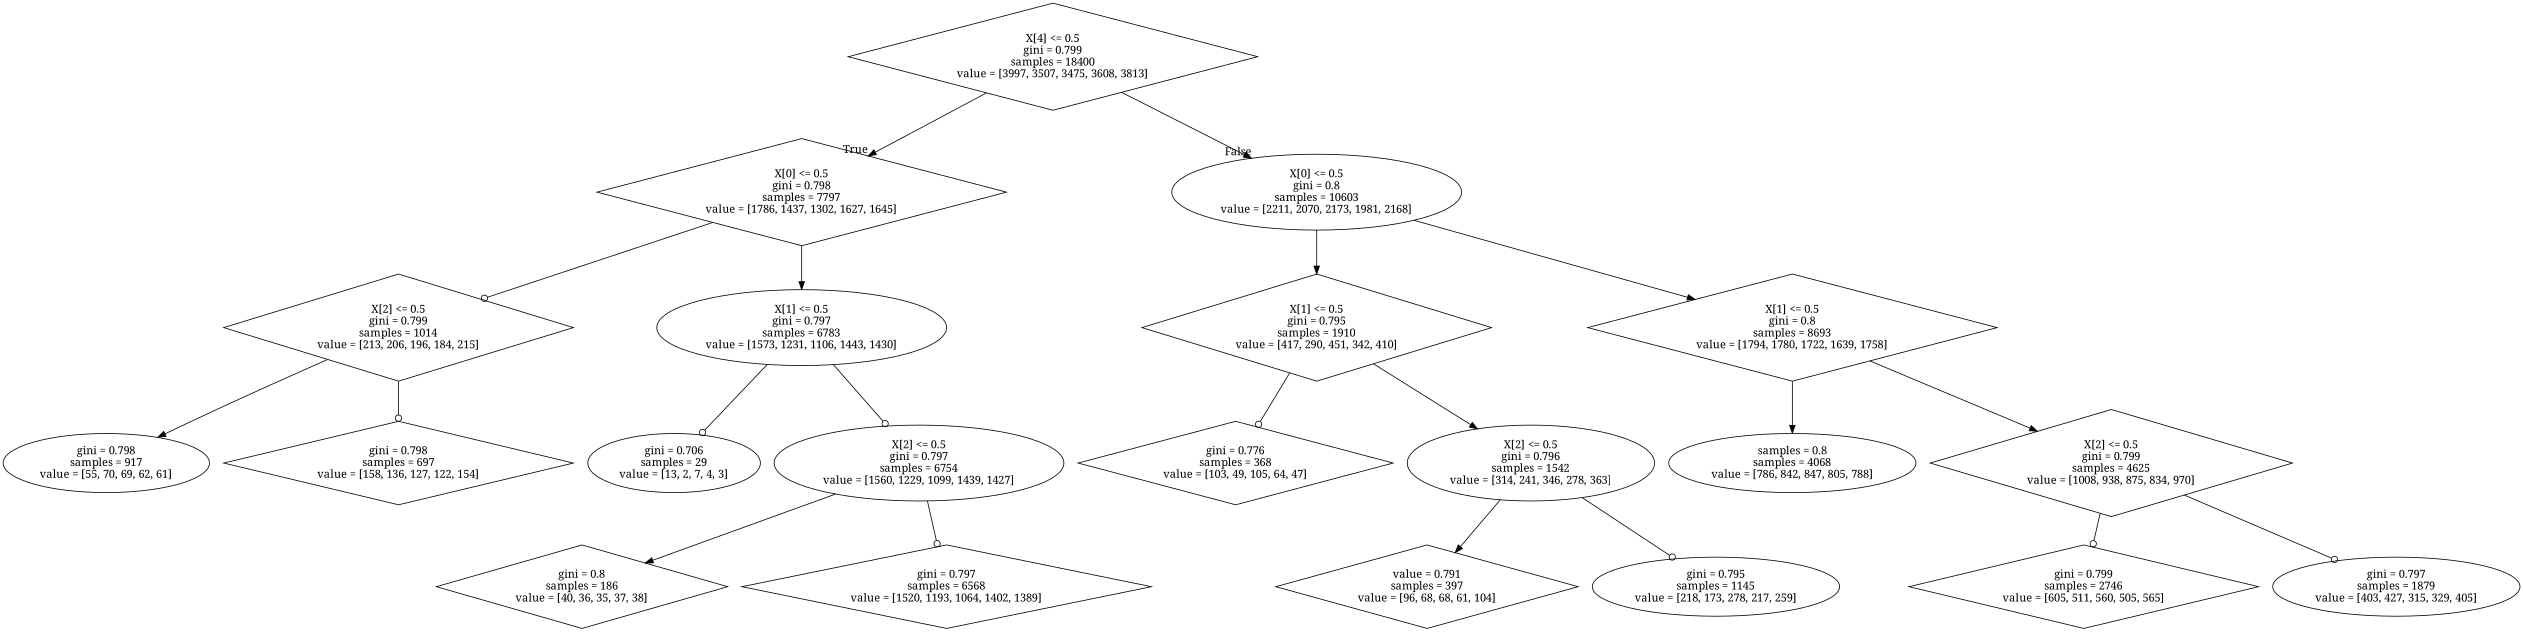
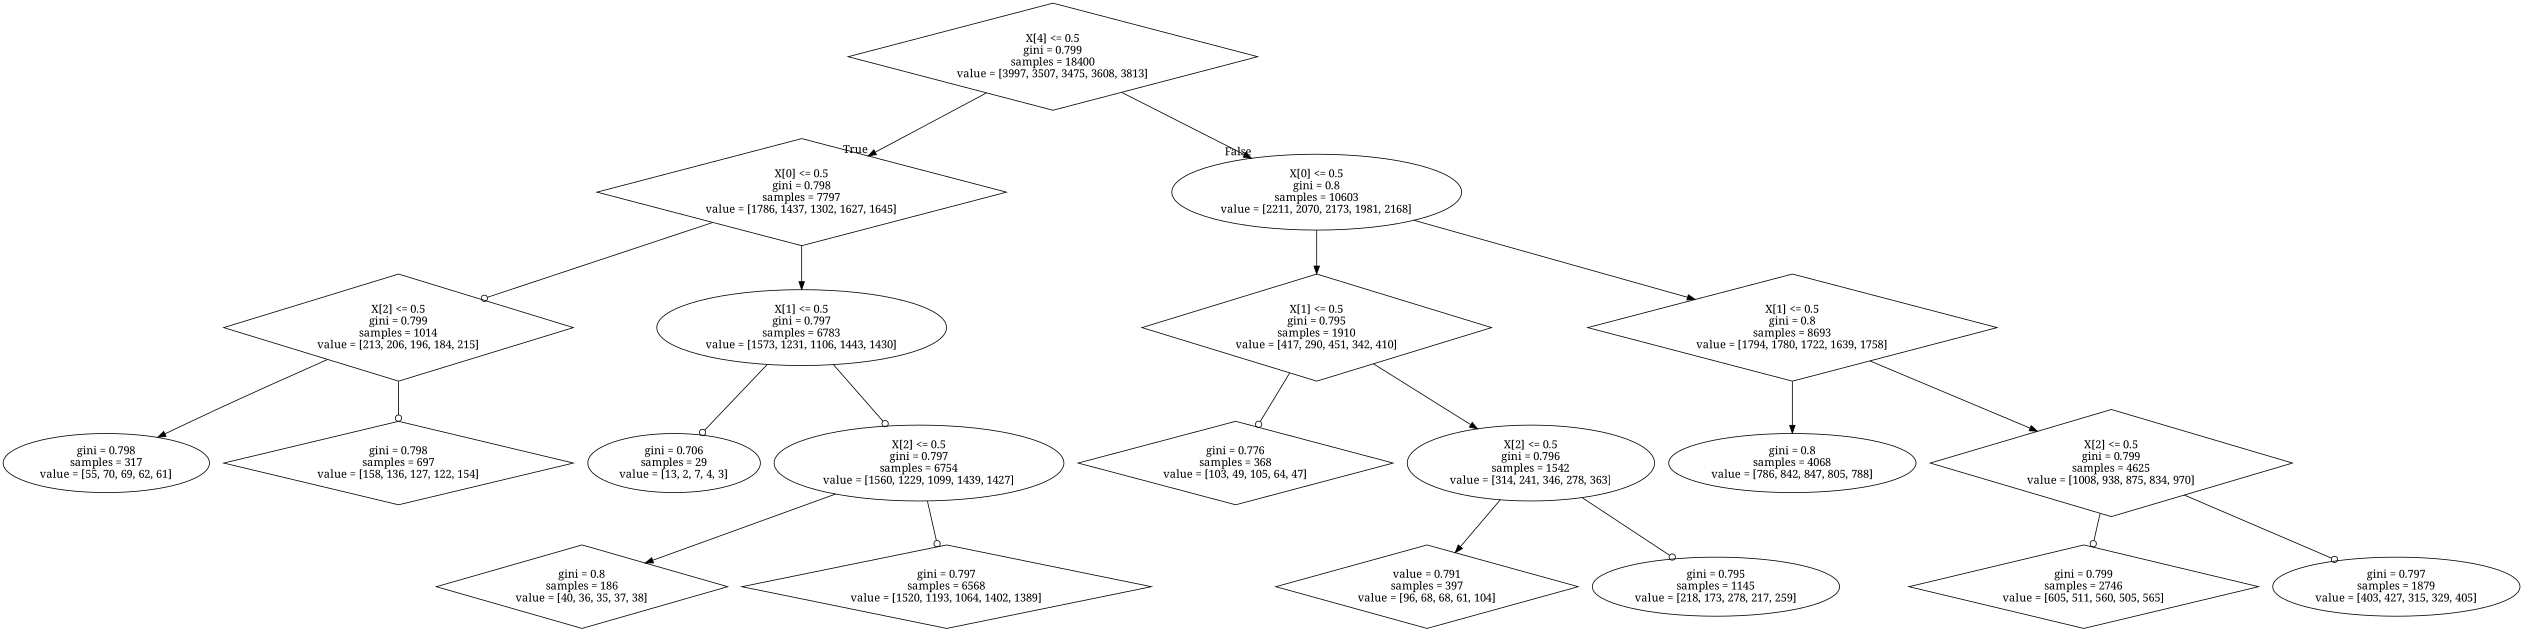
(106, 463) -> (106, 463)
(1792, 463) -> (1792, 463)
